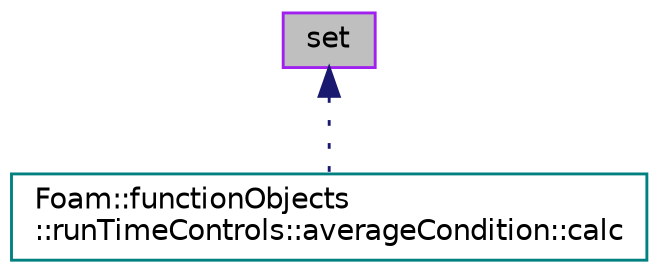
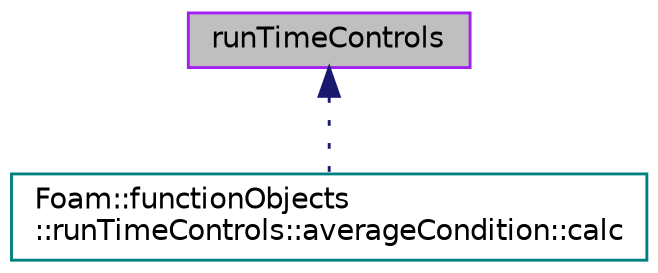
(329, 40) -> (329, 40)
